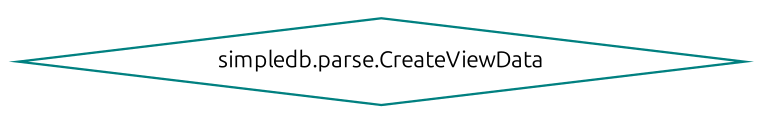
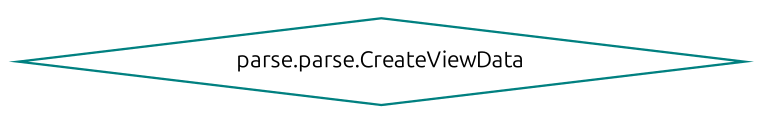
(381, 62) -> (381, 62)
